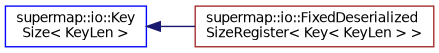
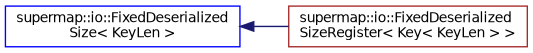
(76, 26) -> (123, 26)
